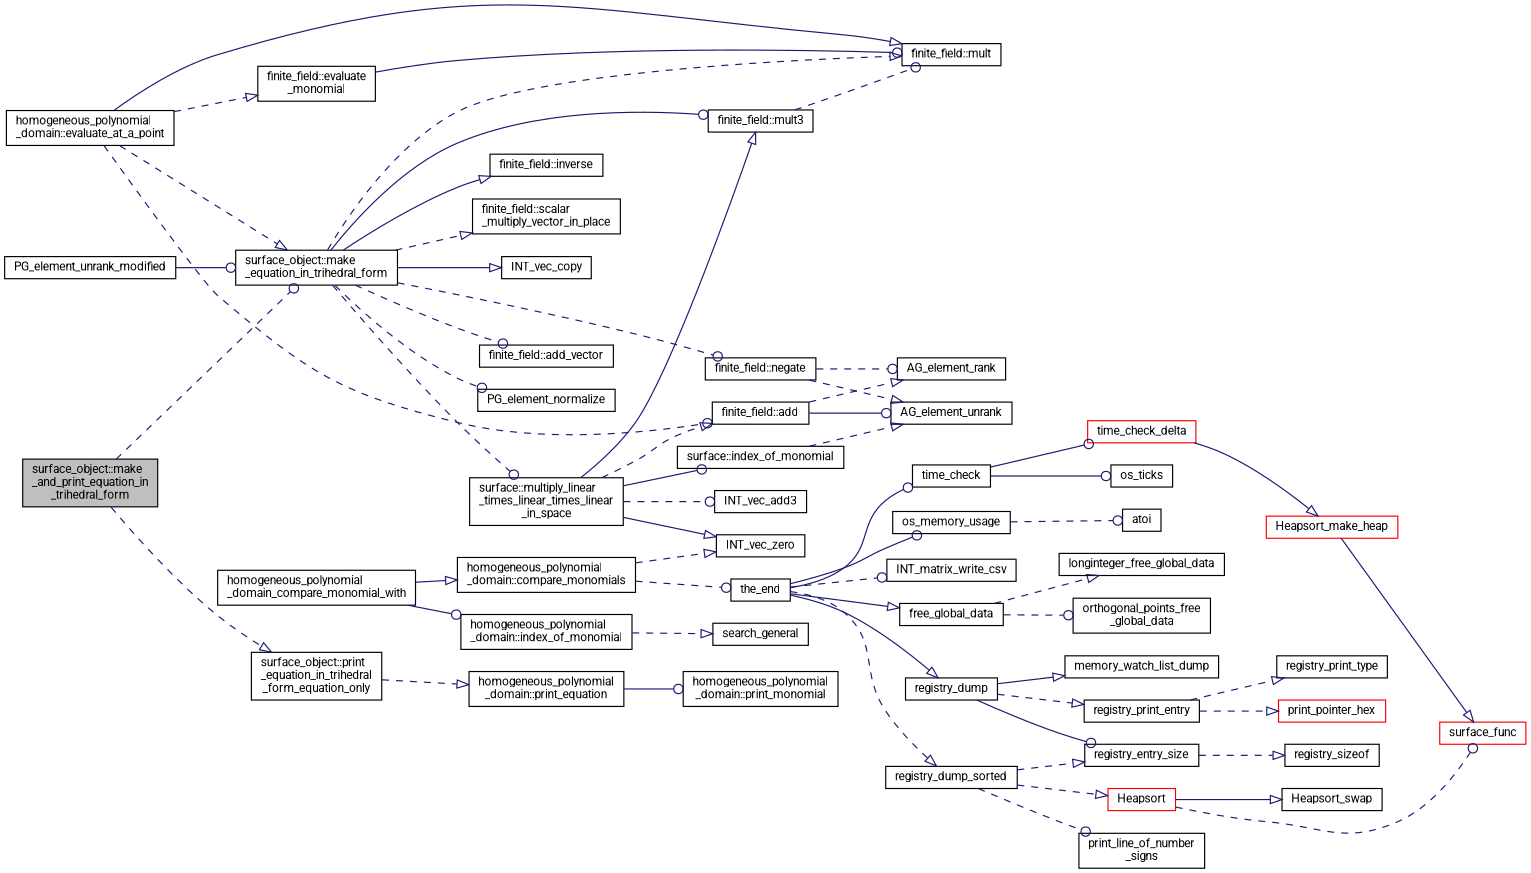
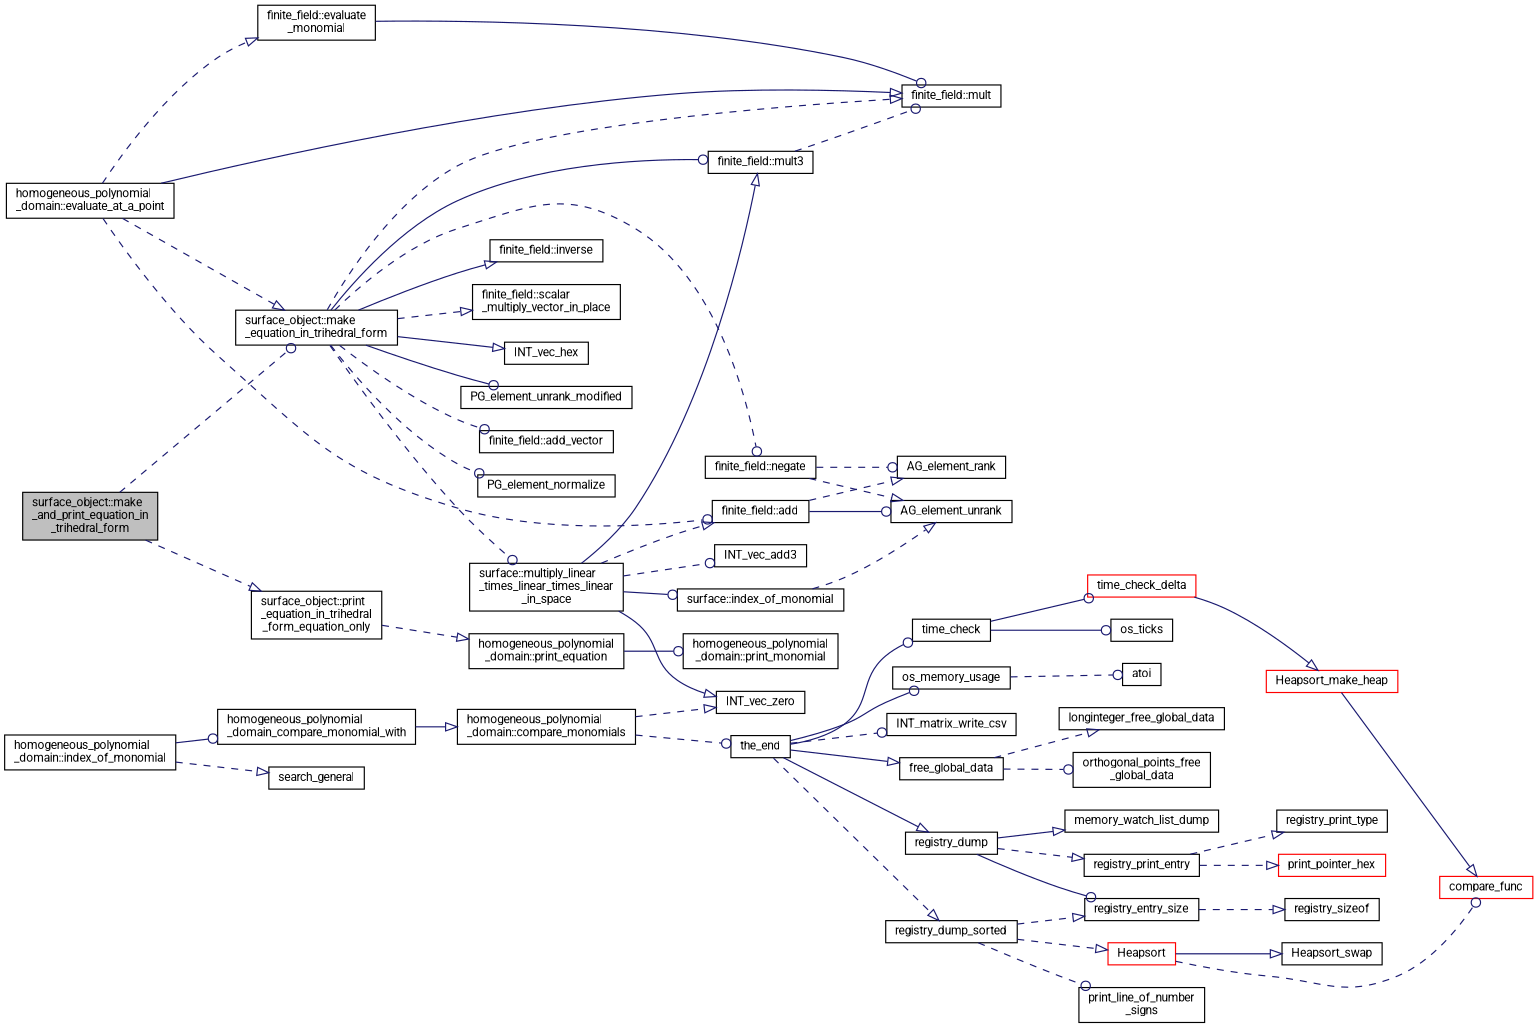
(203, 268) -> (427, 366)
(546, 268) -> (546, 353)
(430, 609) -> (192, 741)
(1483, 733) -> (1486, 887)
